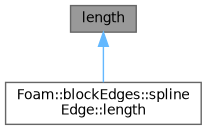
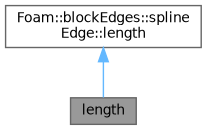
(103, 64) -> (103, 80)
